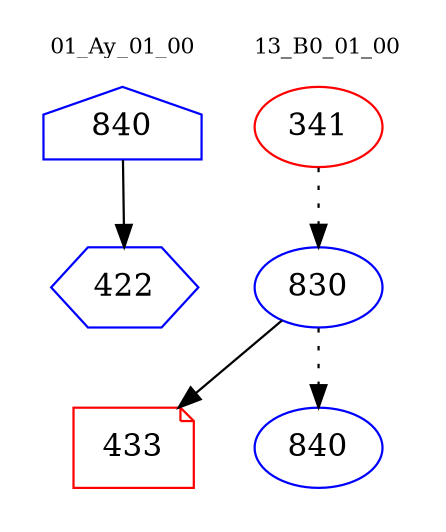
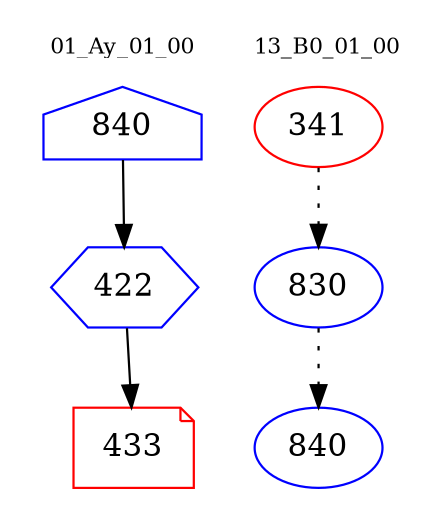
(250, 348) -> (129, 357)
